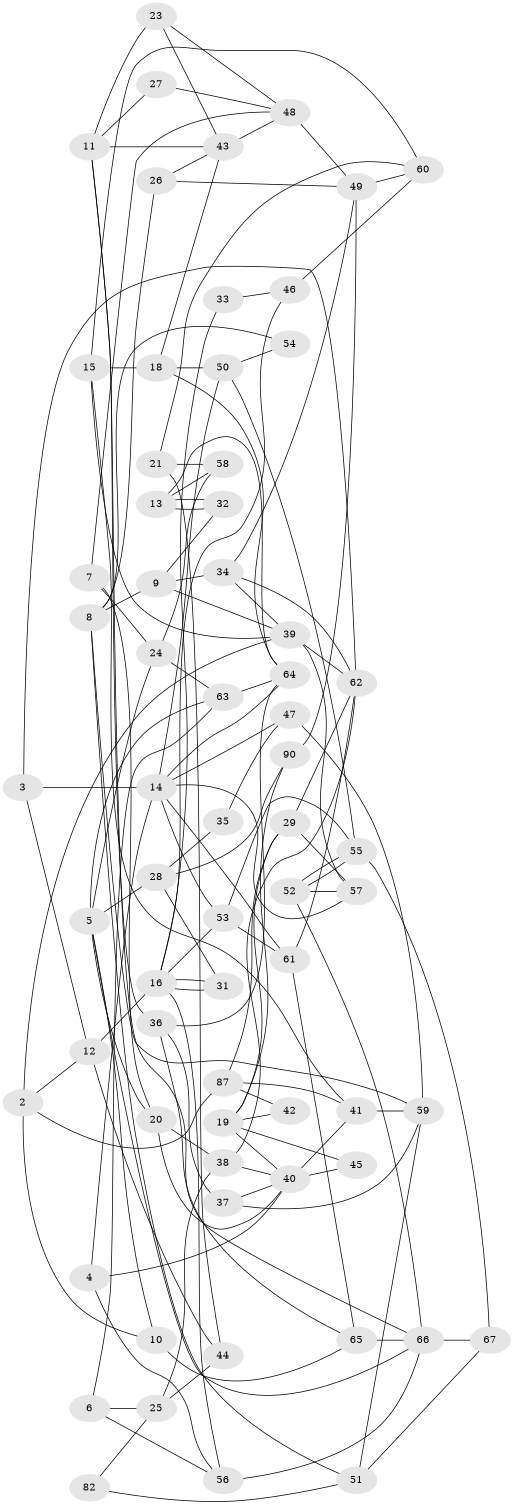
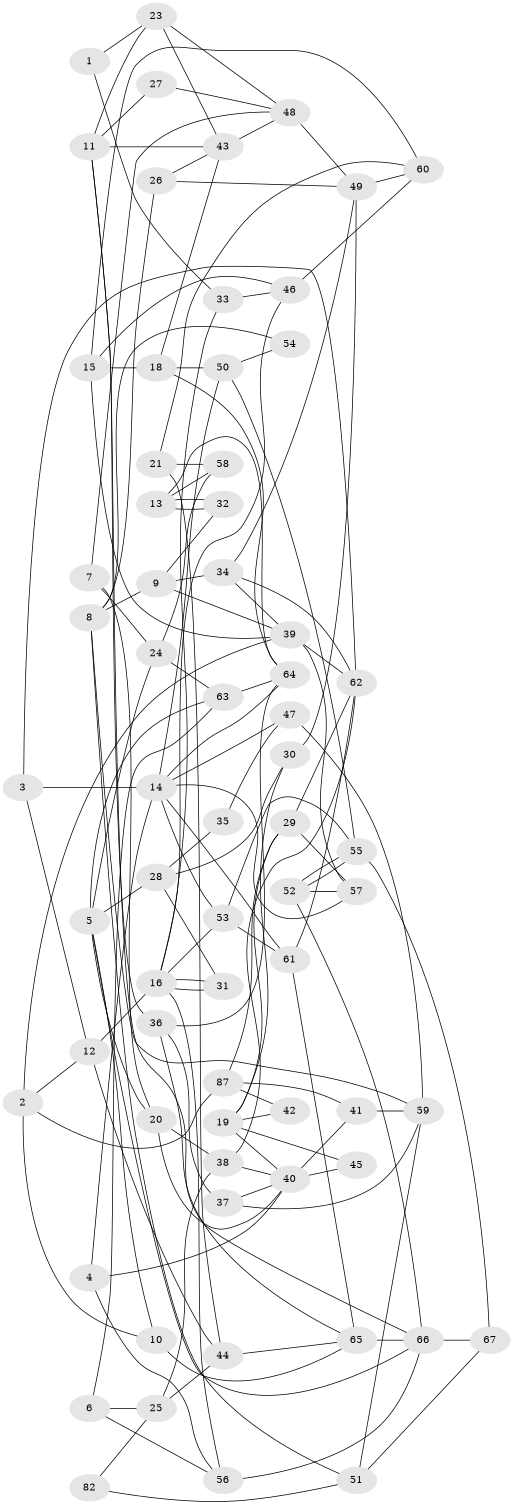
none -> (90, 62)
(290, 755) -> (290, 755)
(126, 870) -> (171, 294)
none -> (290, 1348)
